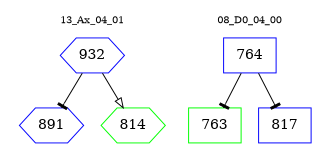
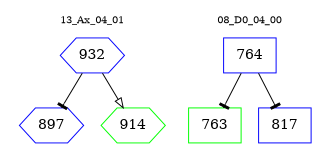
(52, 125) -> (52, 125)
(133, 125) -> (133, 125)
